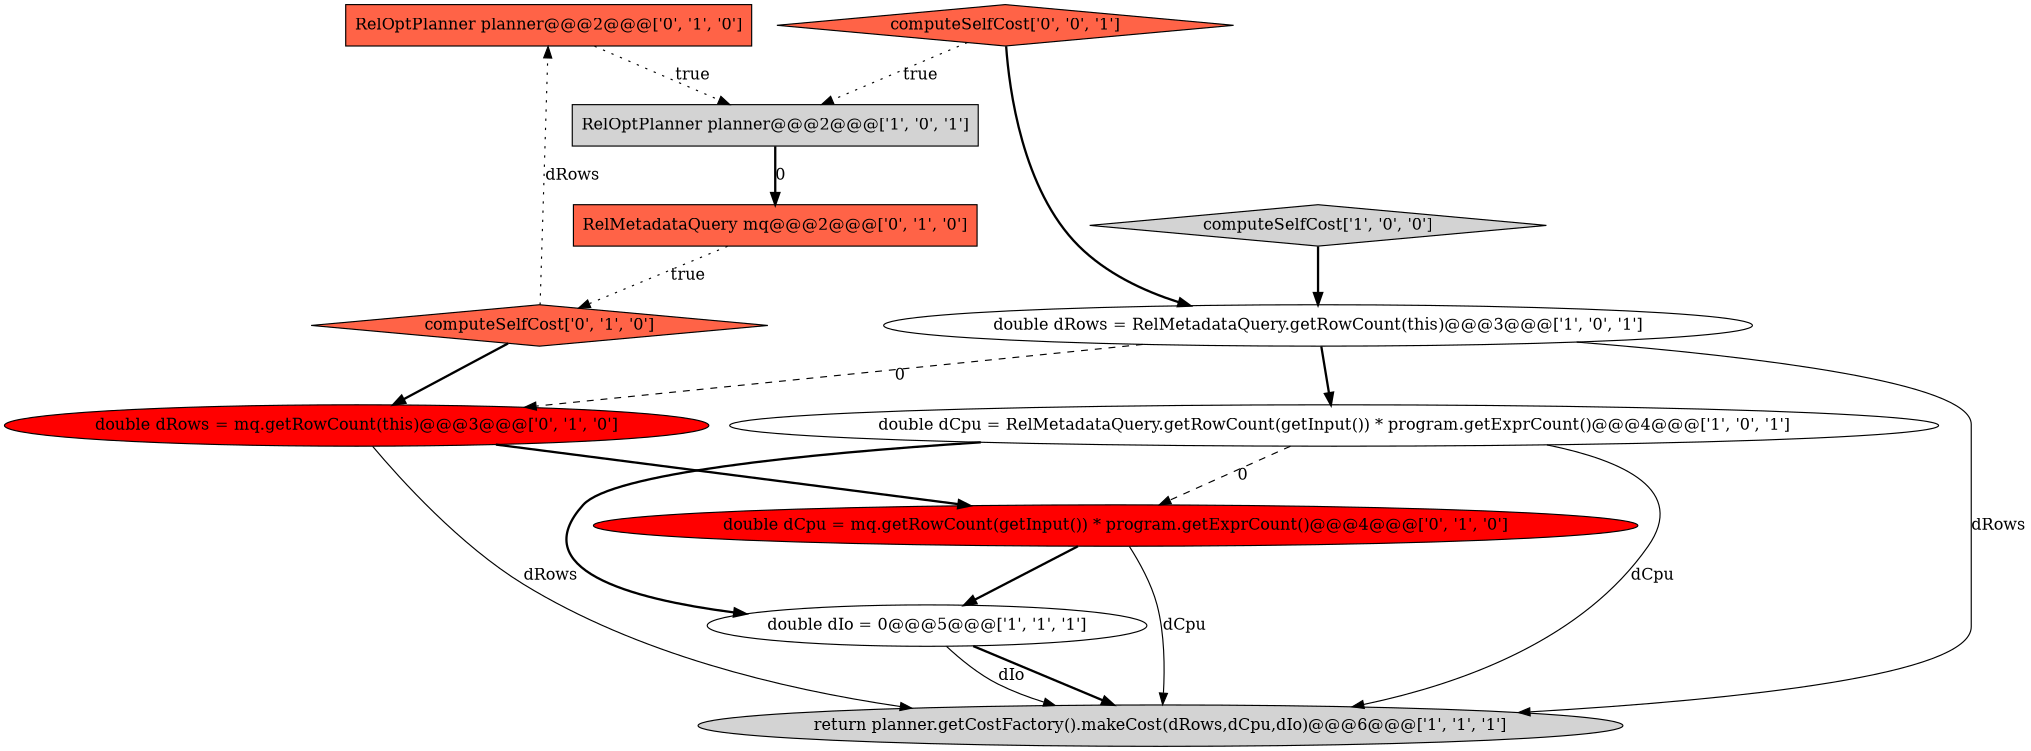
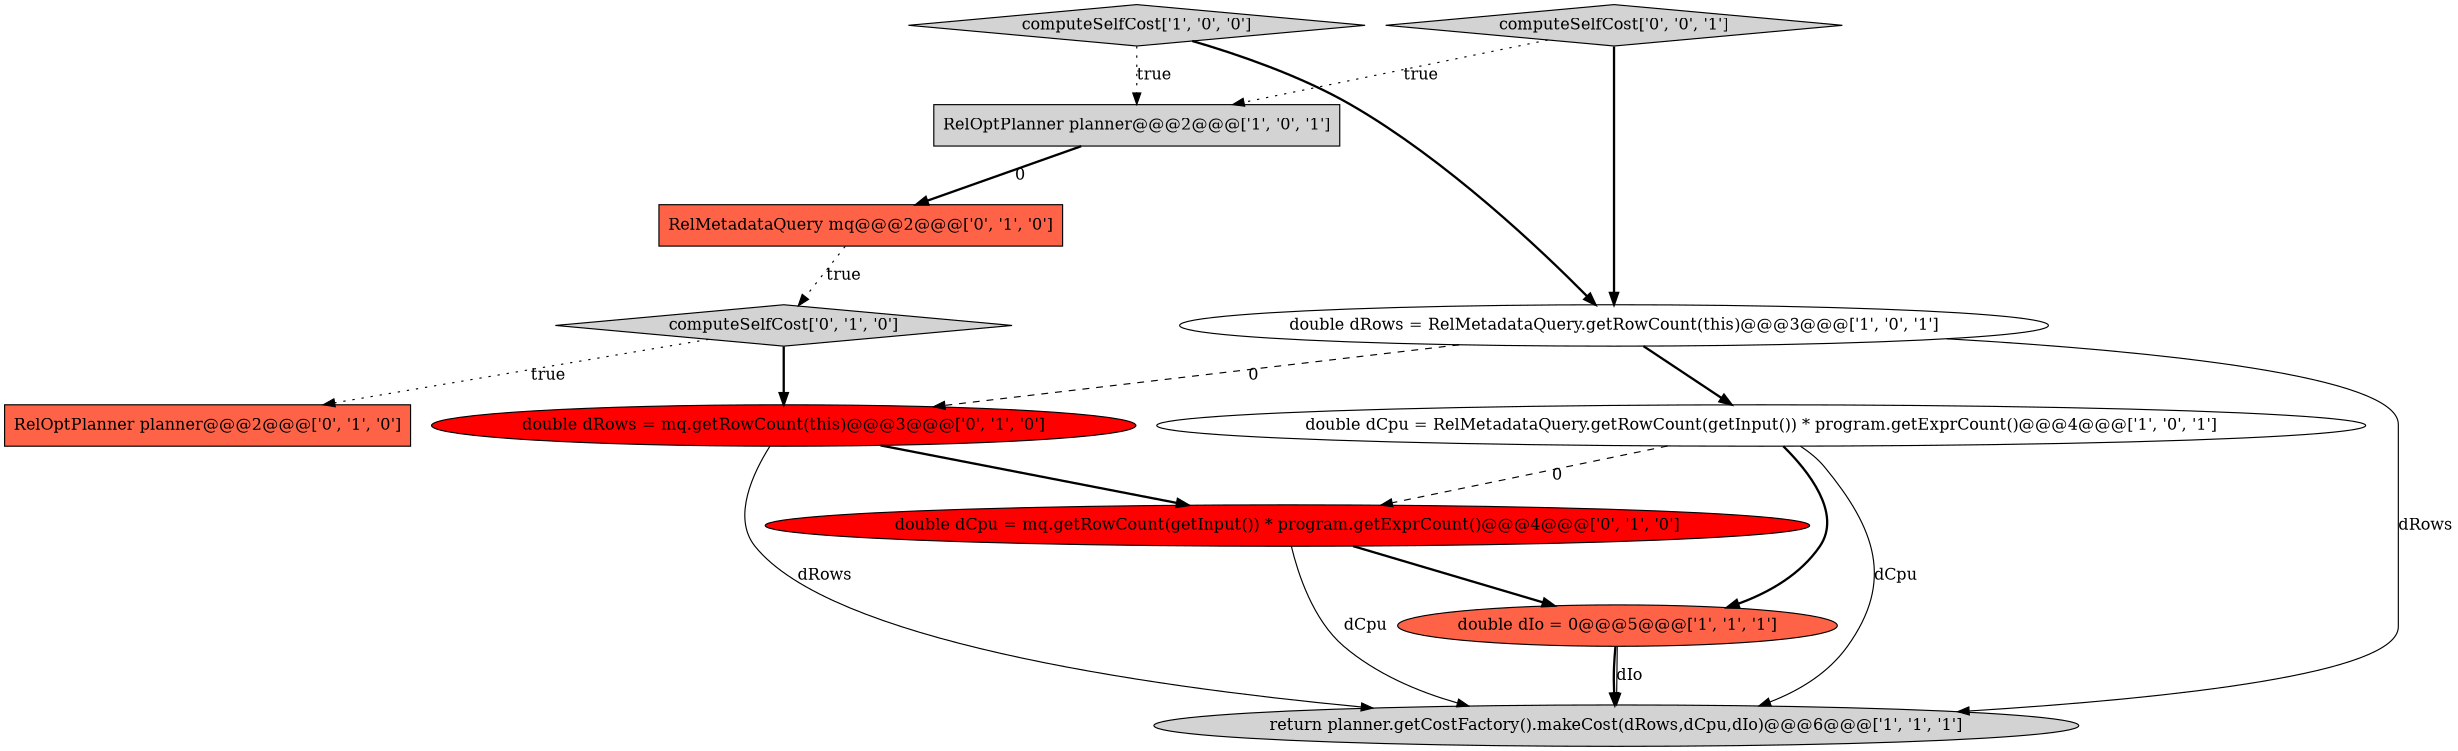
(1005, 25) -> (1614, 25)
(657, 73) -> (1137, 70)
(573, 175) -> (549, 375)
(539, 325) -> (784, 325)
(927, 626) -> (1617, 626)
